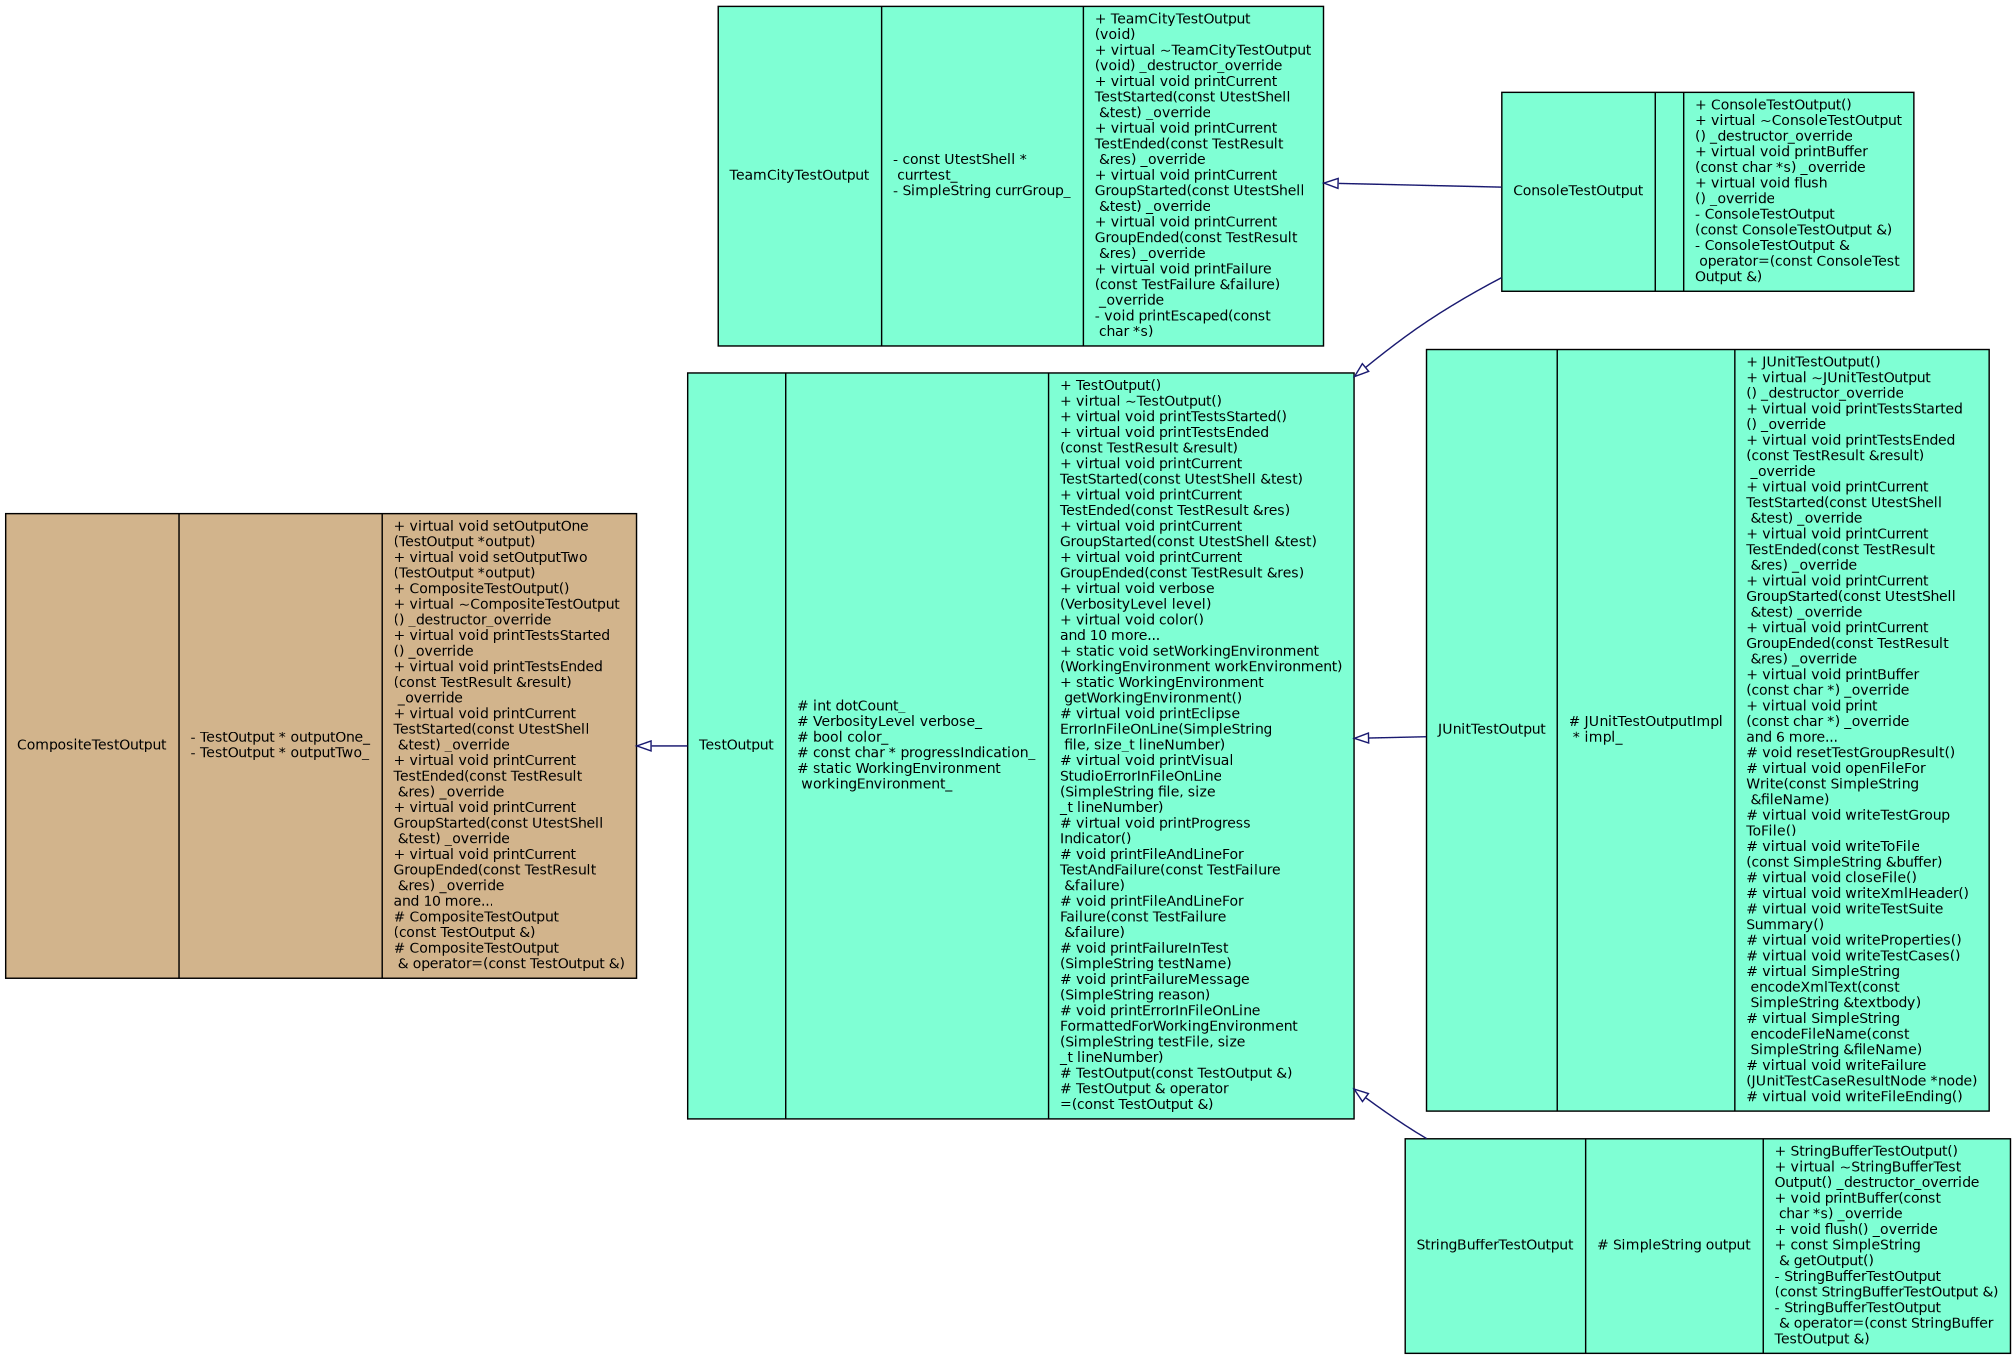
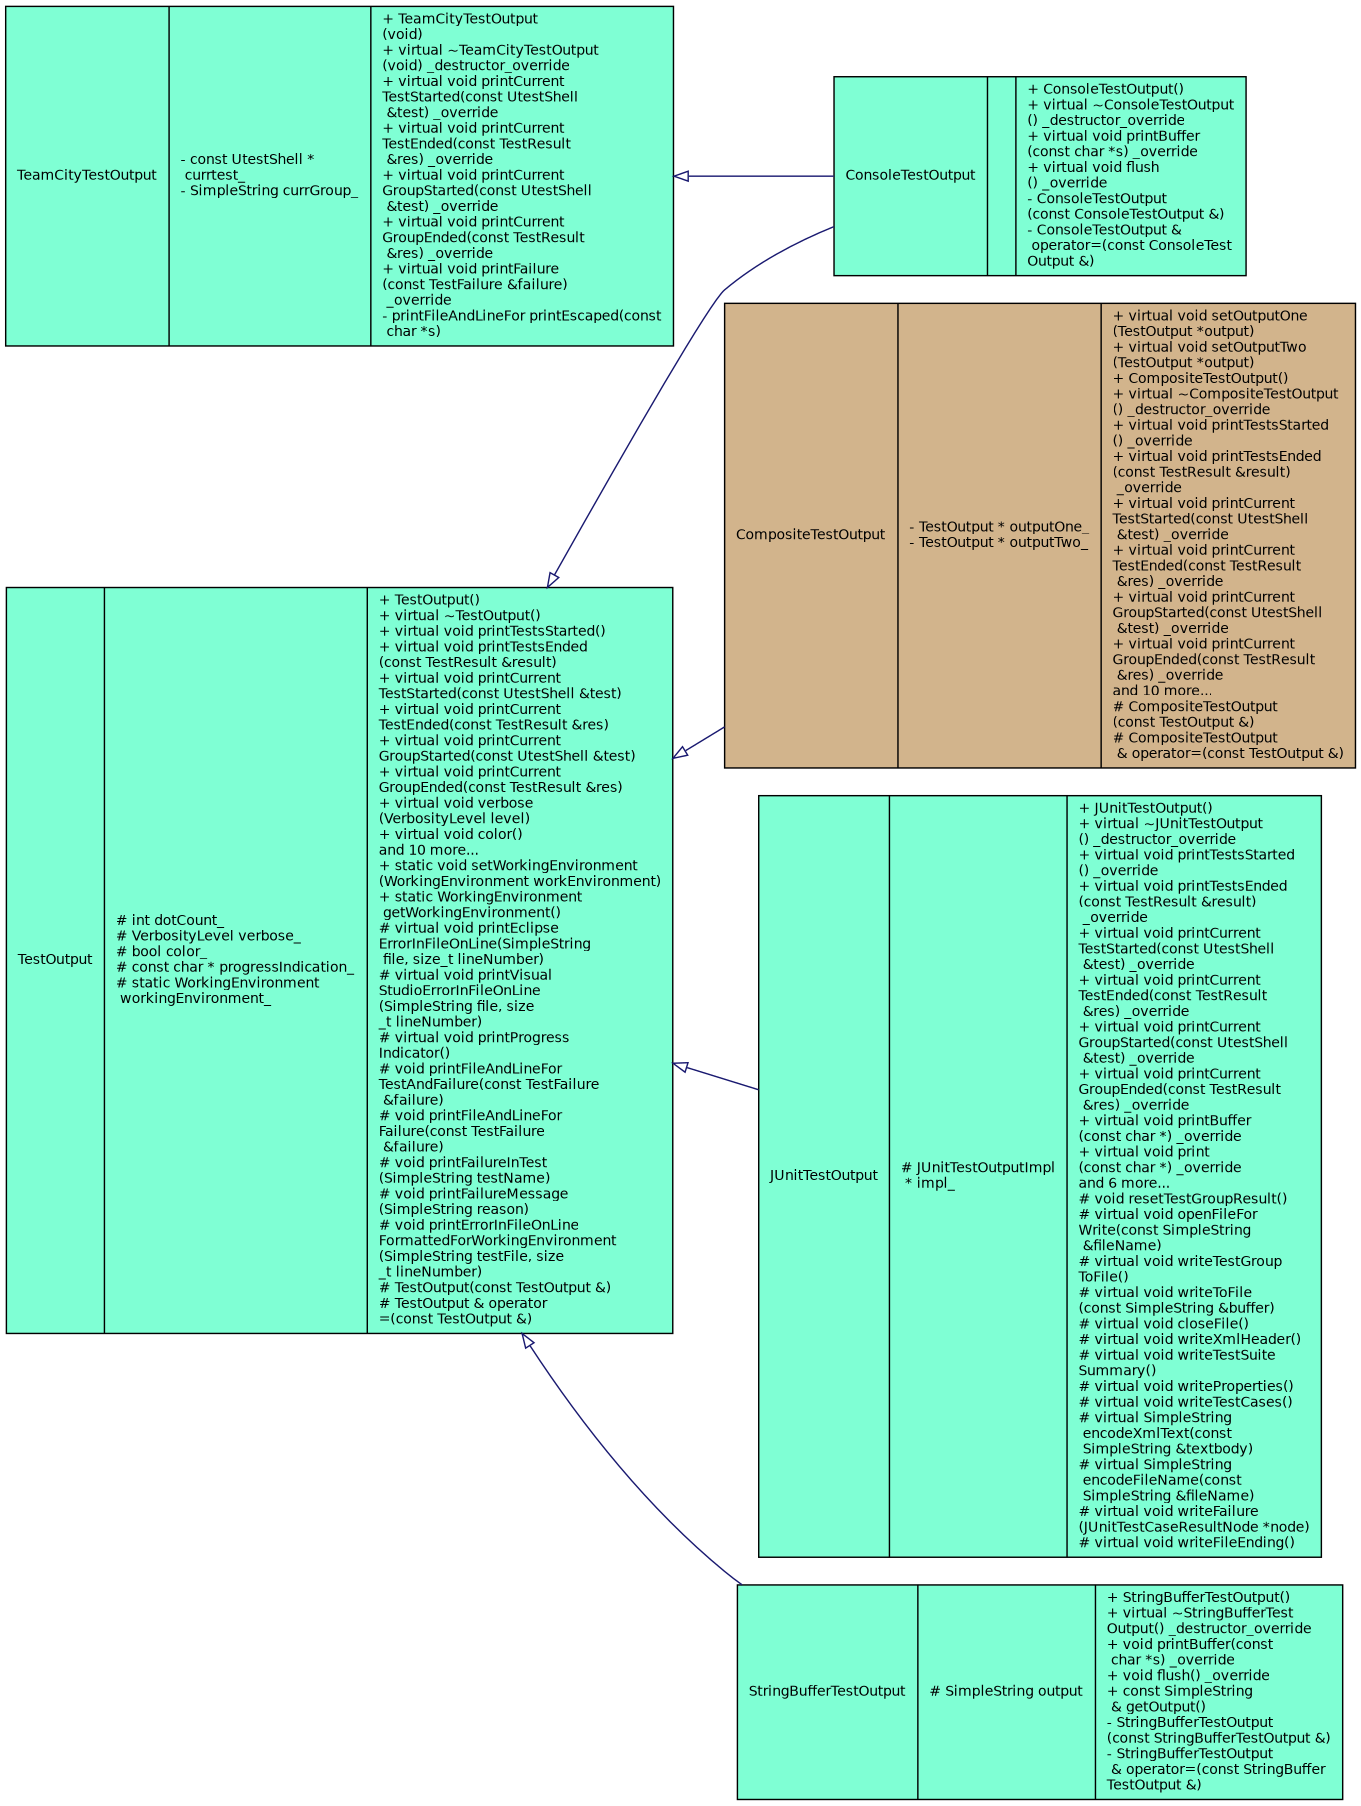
(1183, 316) -> (522, 316)
(669, 746) -> (705, 739)
